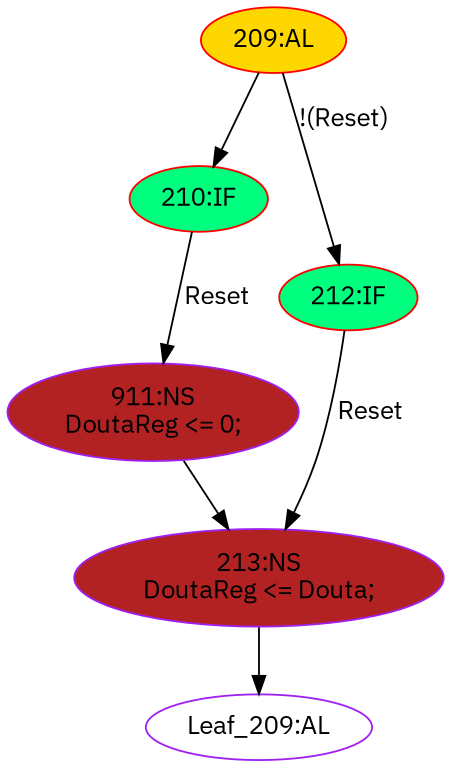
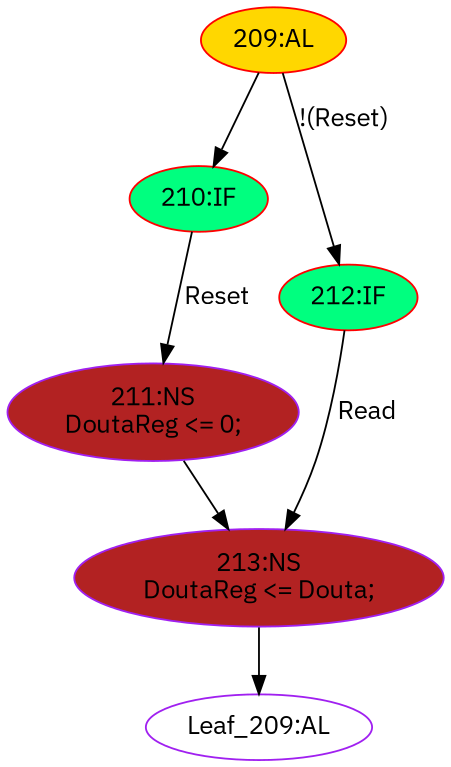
(153, 412) -> (153, 412)
(371, 412) -> (368, 412)
